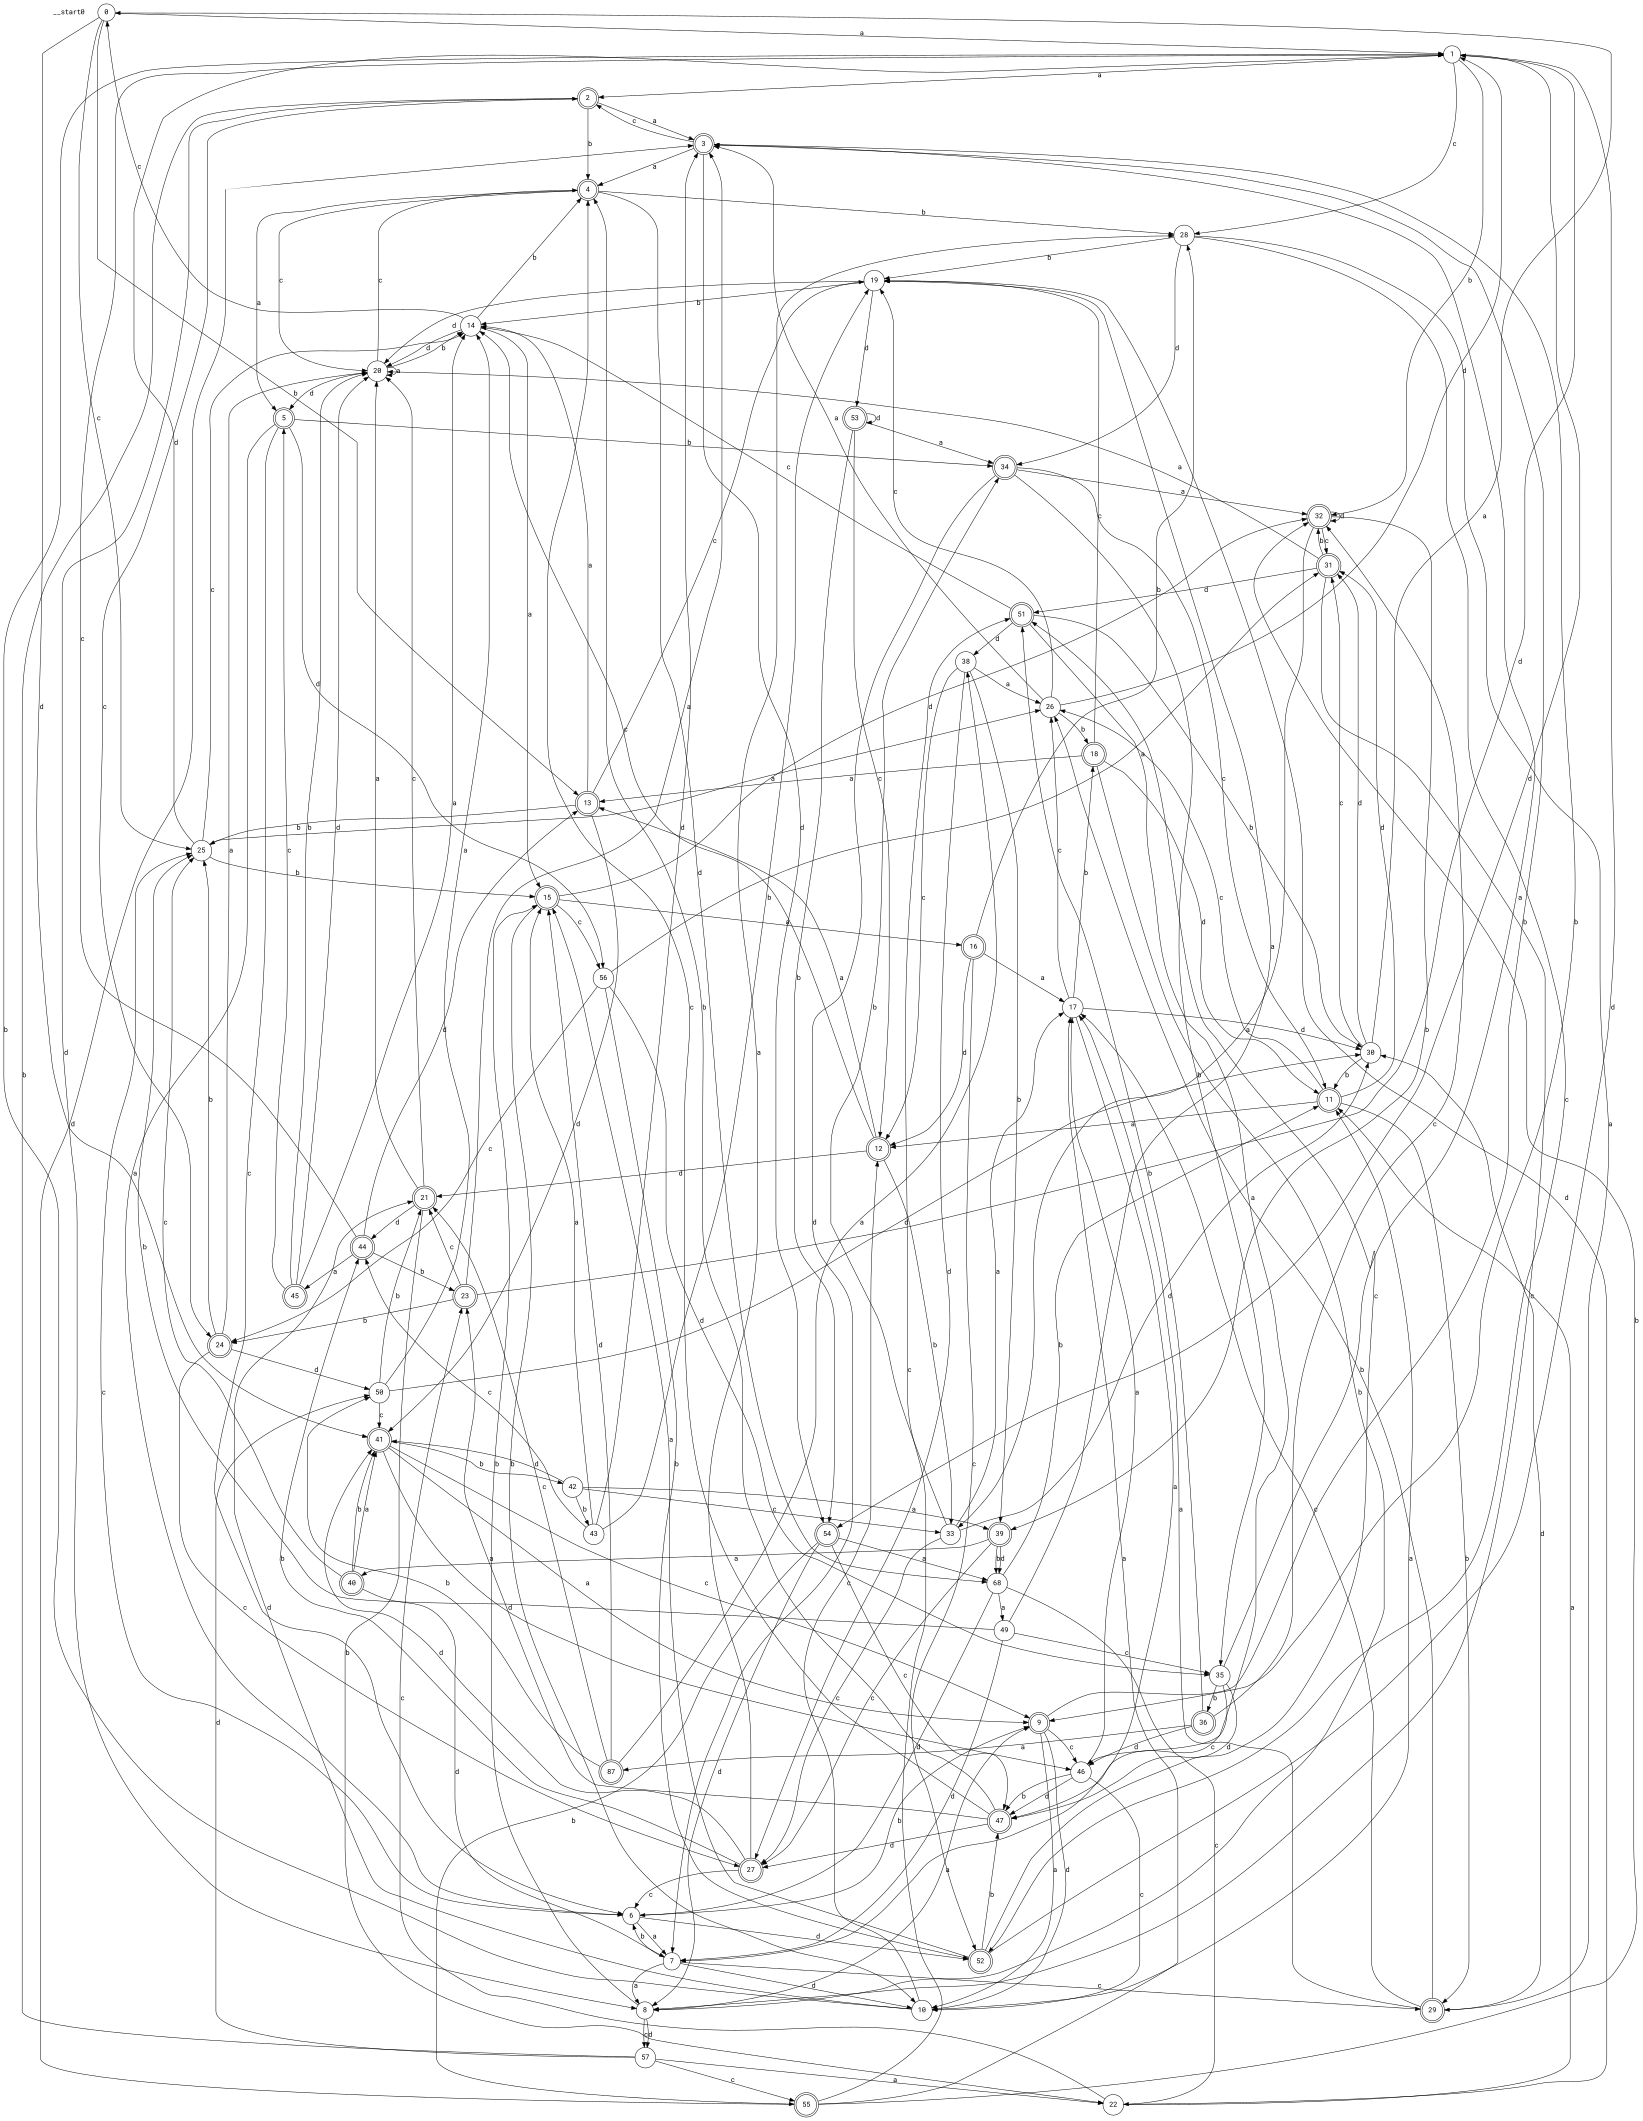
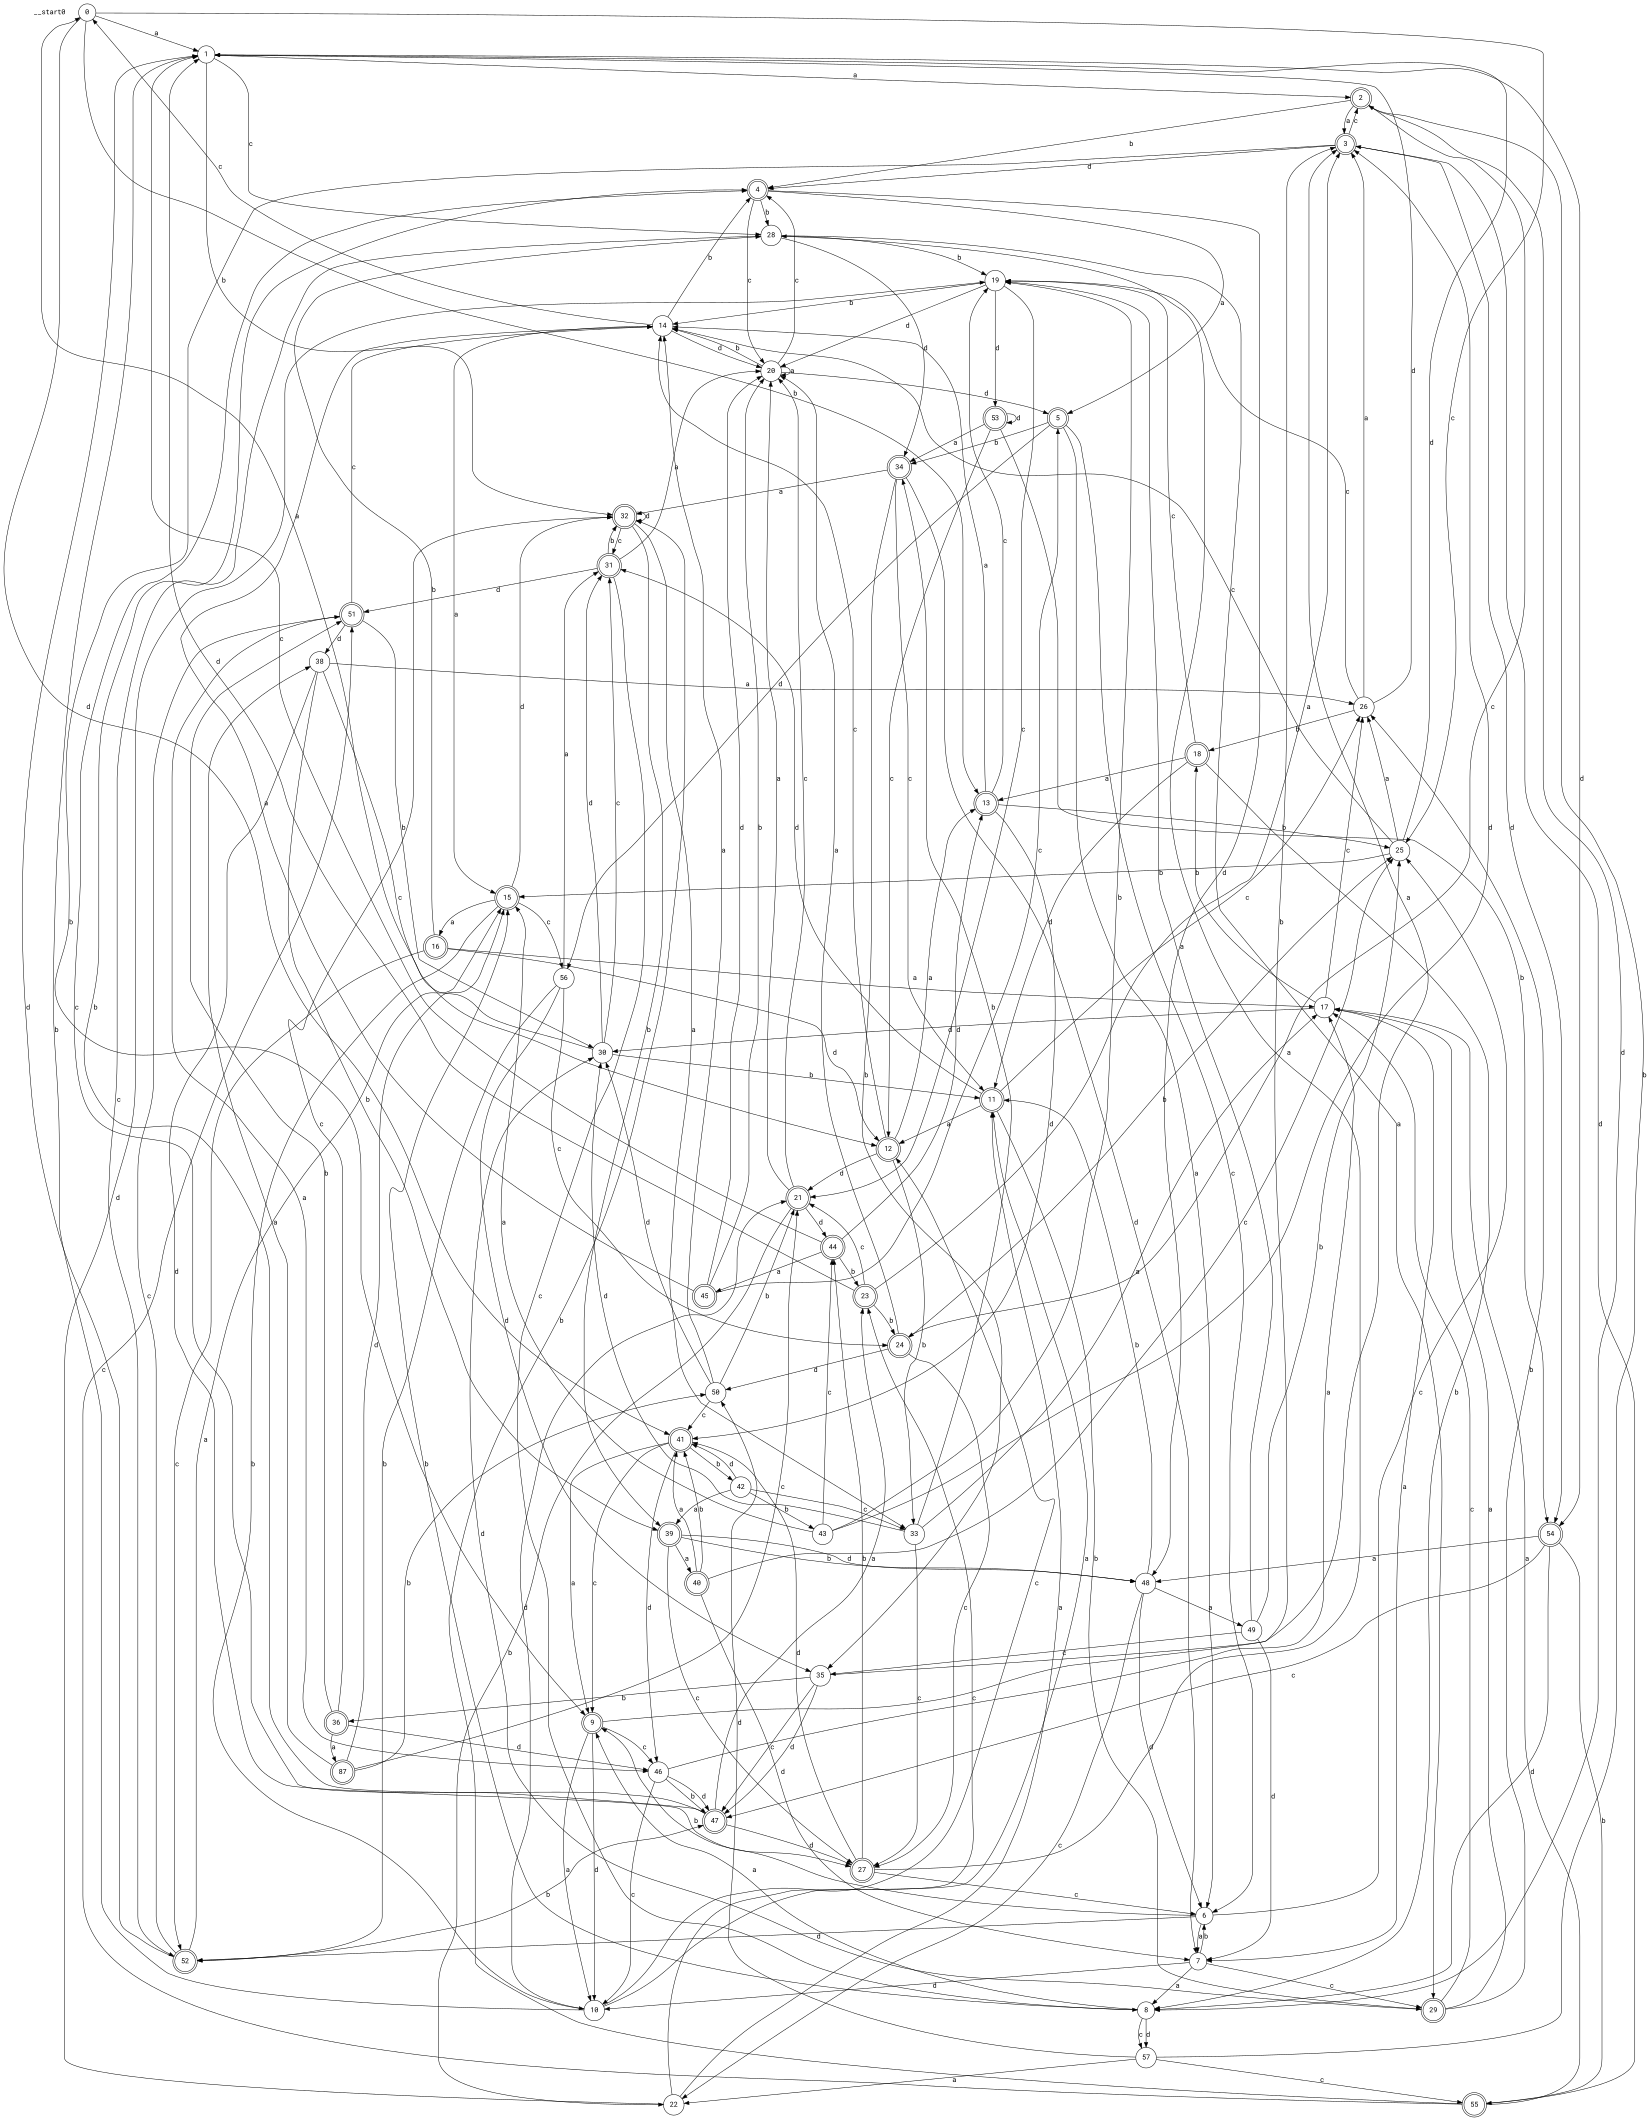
(655, 167) -> (1089, 167)
none -> (1014, 774)
(997, 1583) -> (1146, 1583)
